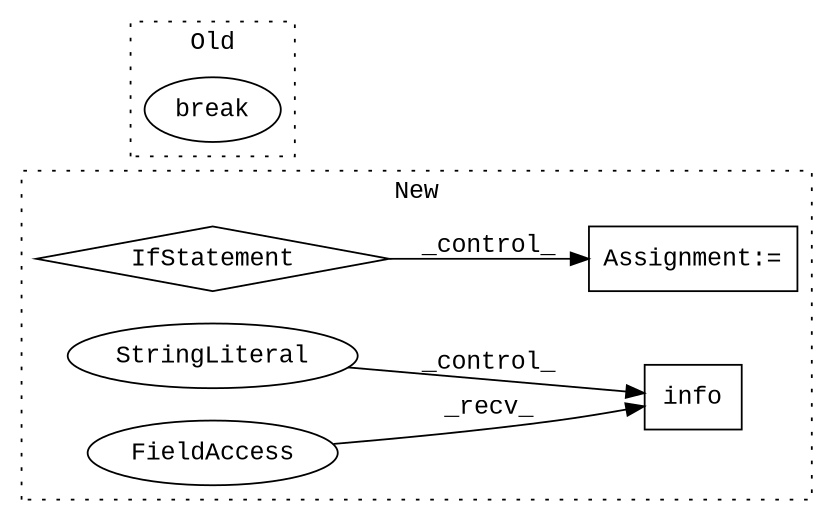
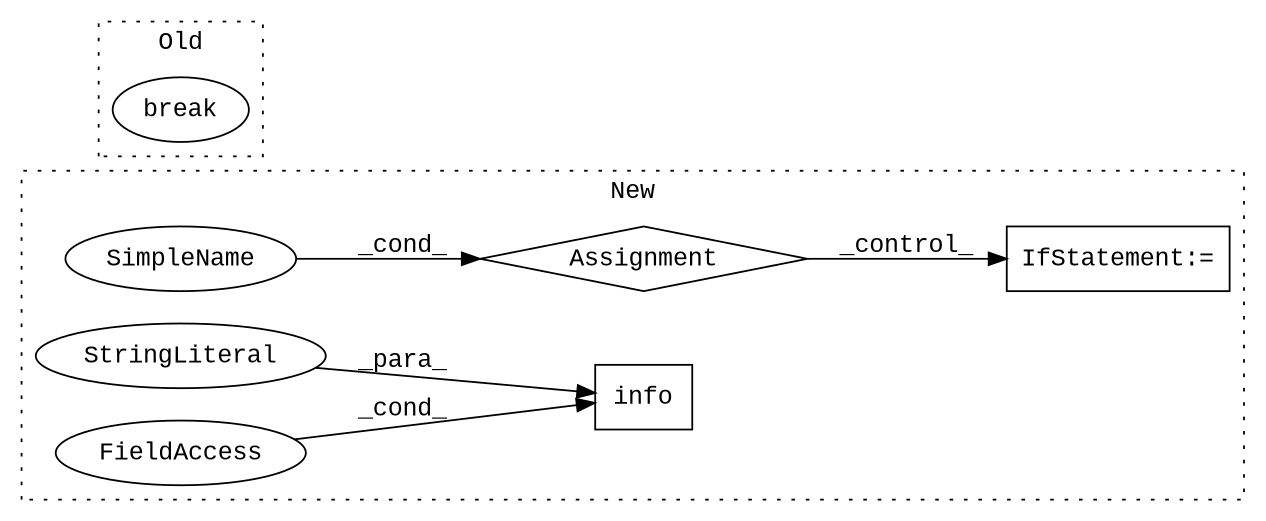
none -> (181, 259)
(213, 259) -> (644, 259)
(693, 259) -> (1118, 259)
(489, 362) -> (403, 360)
(489, 407) -> (403, 409)
